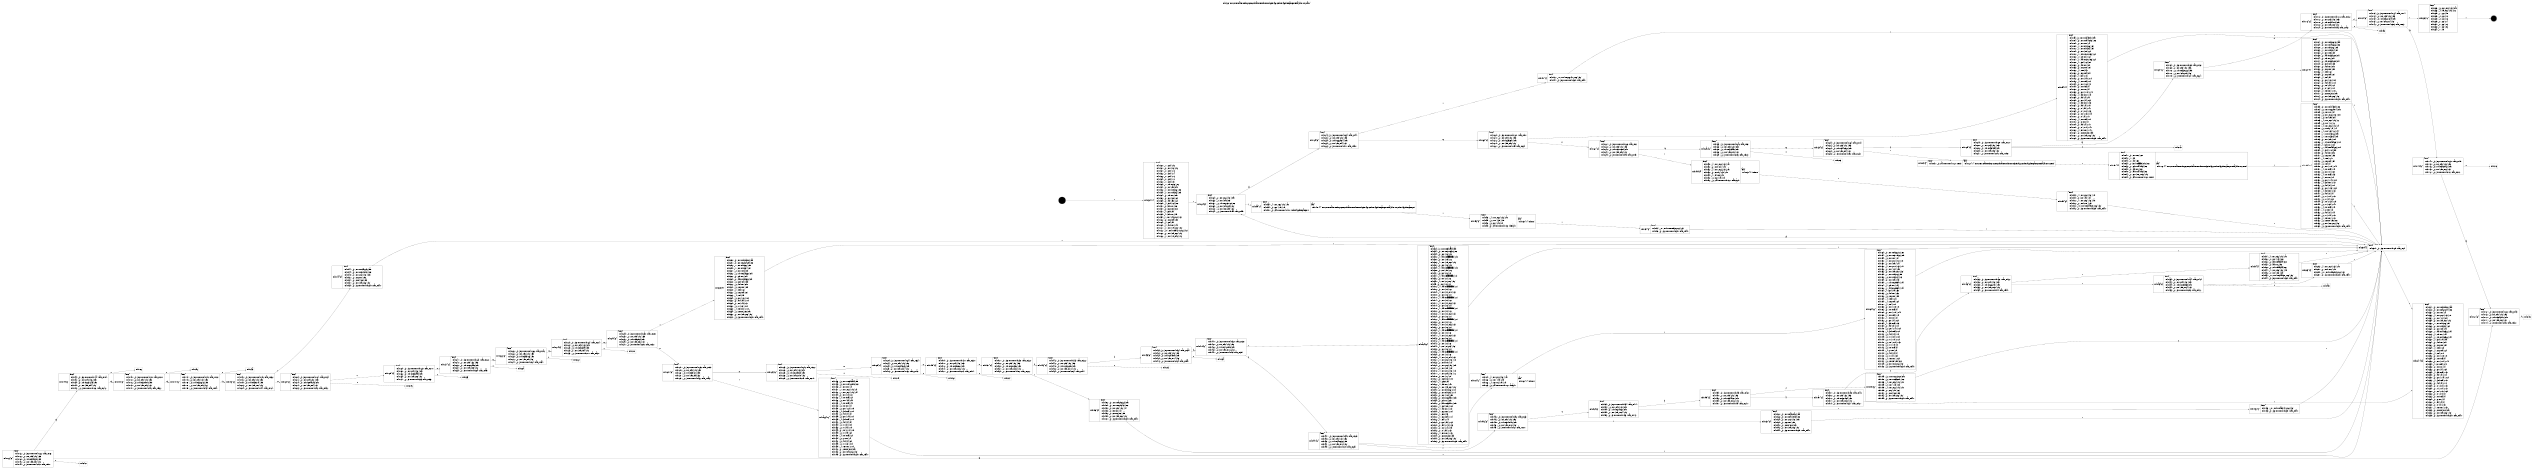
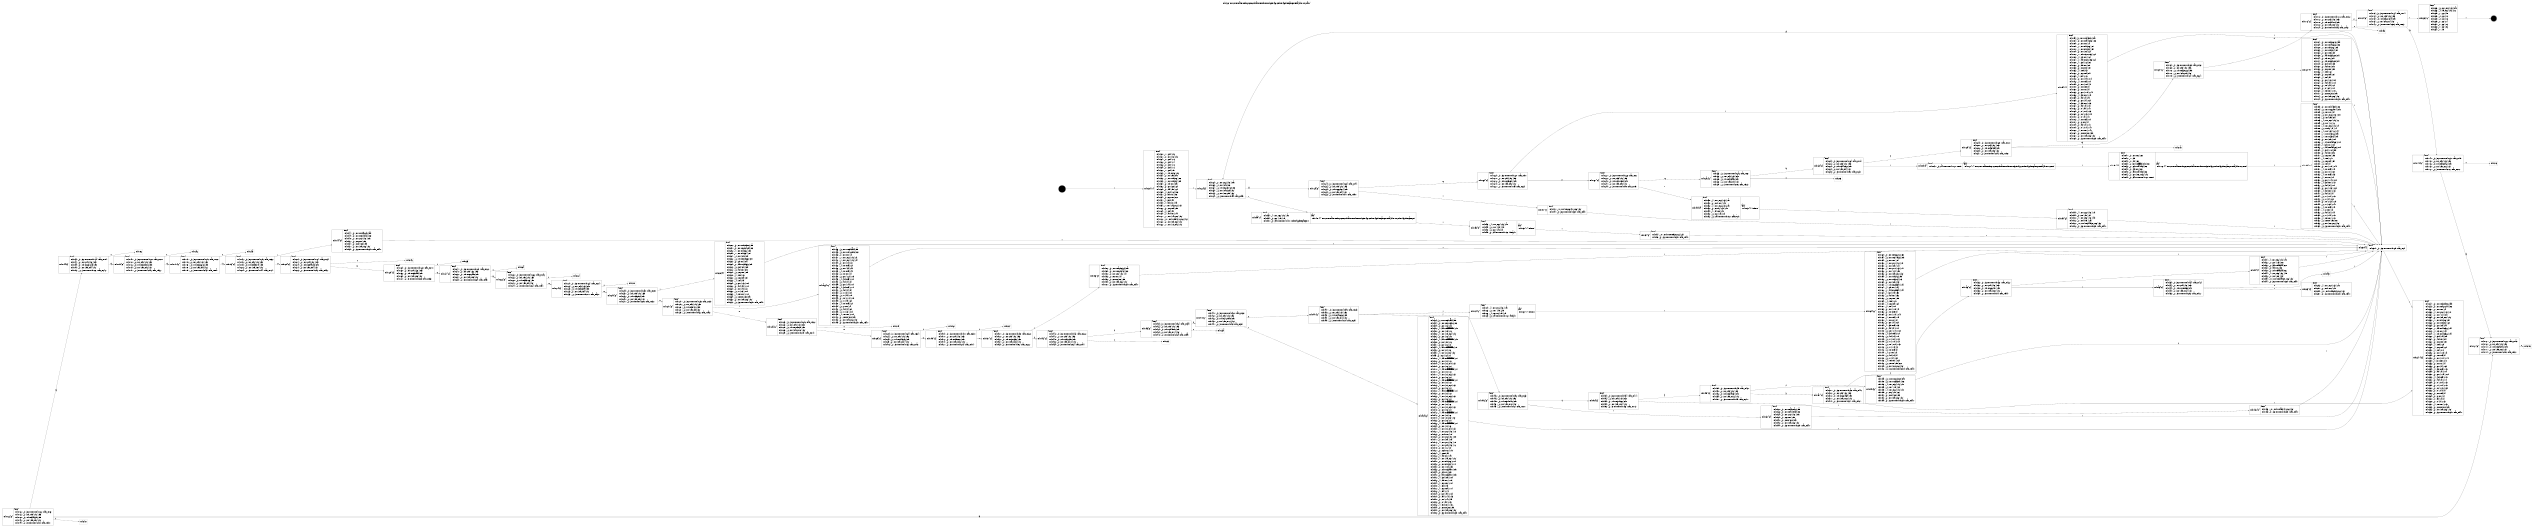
(2361, 258) -> (2356, 267)
